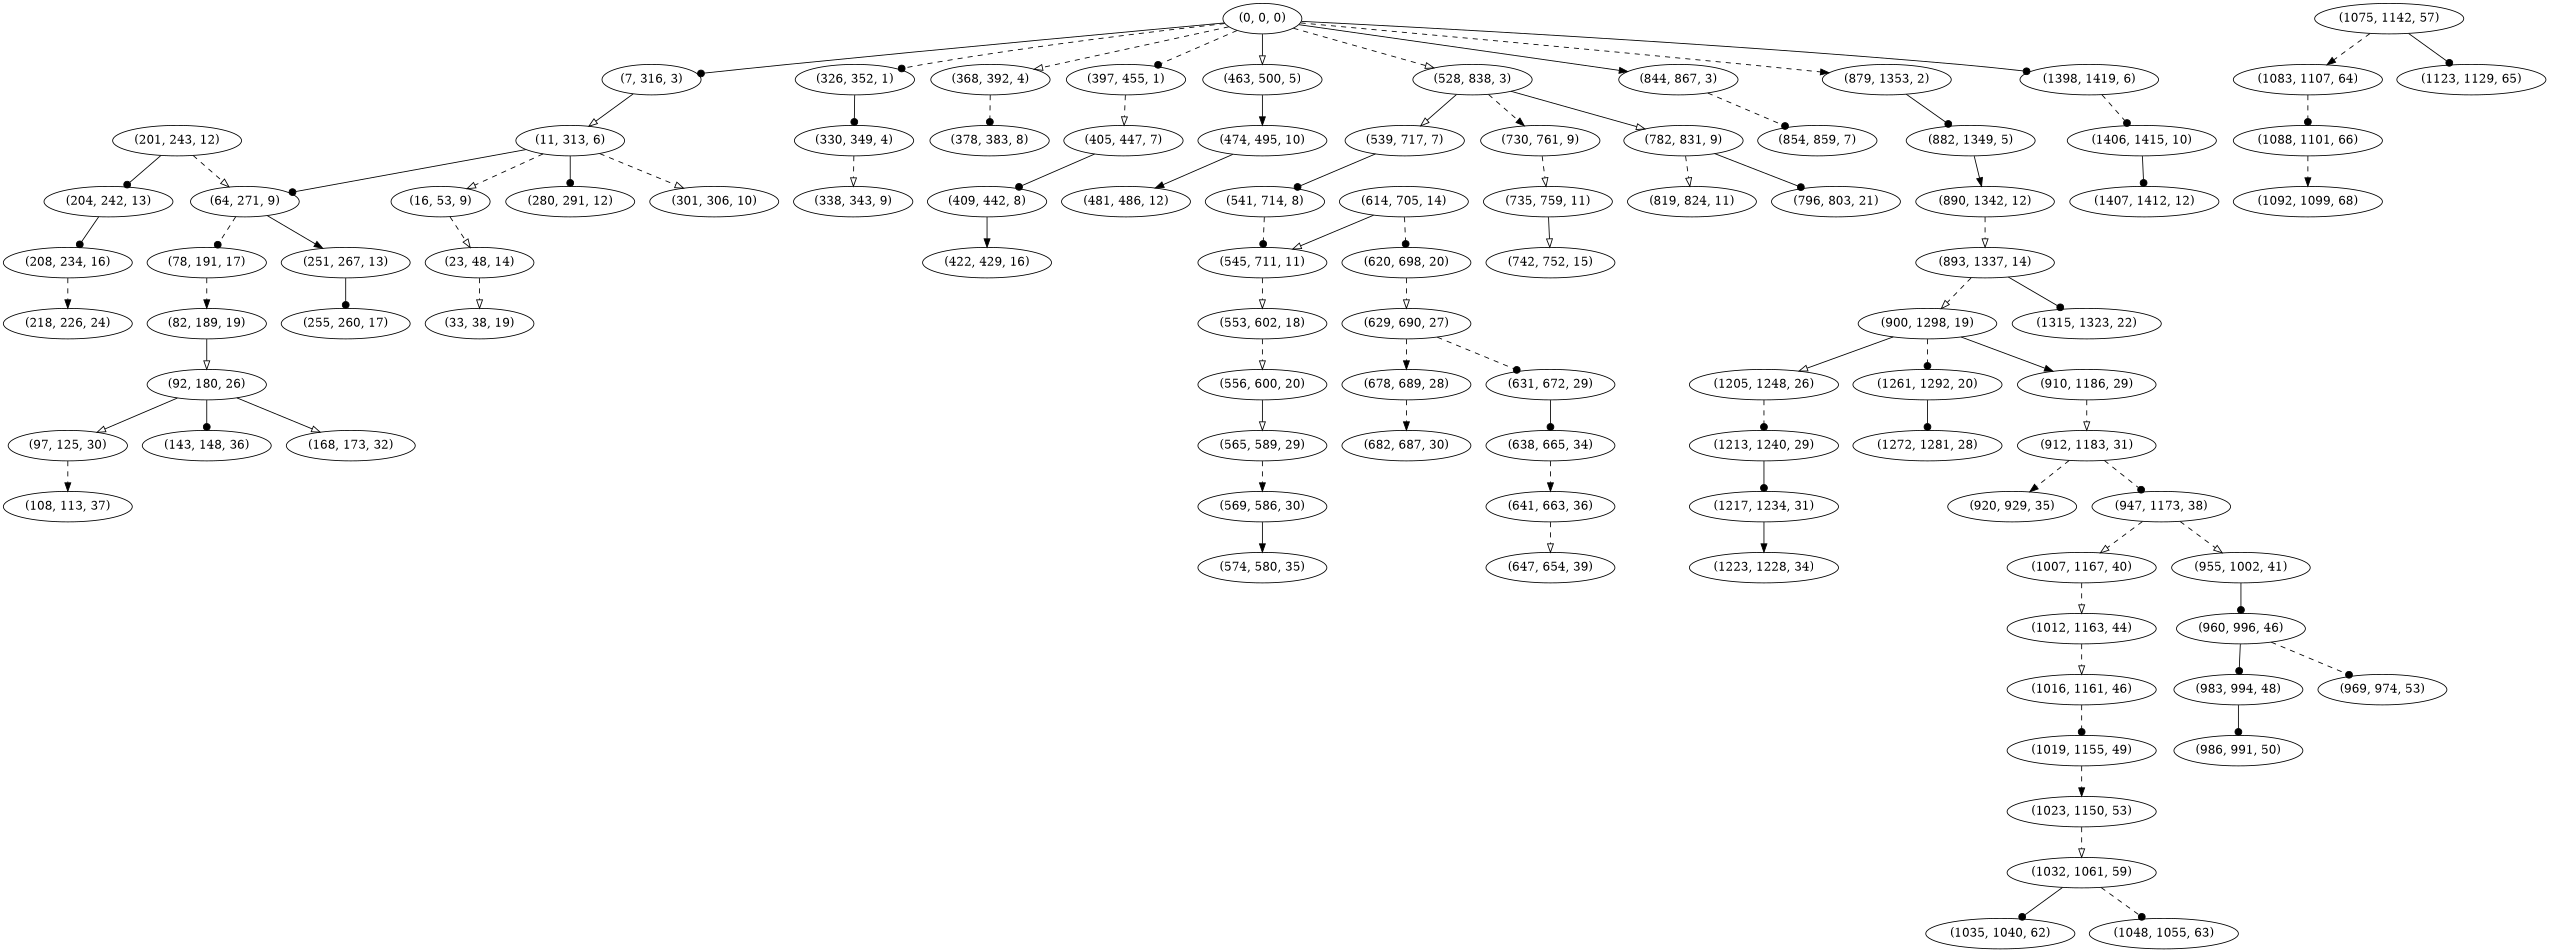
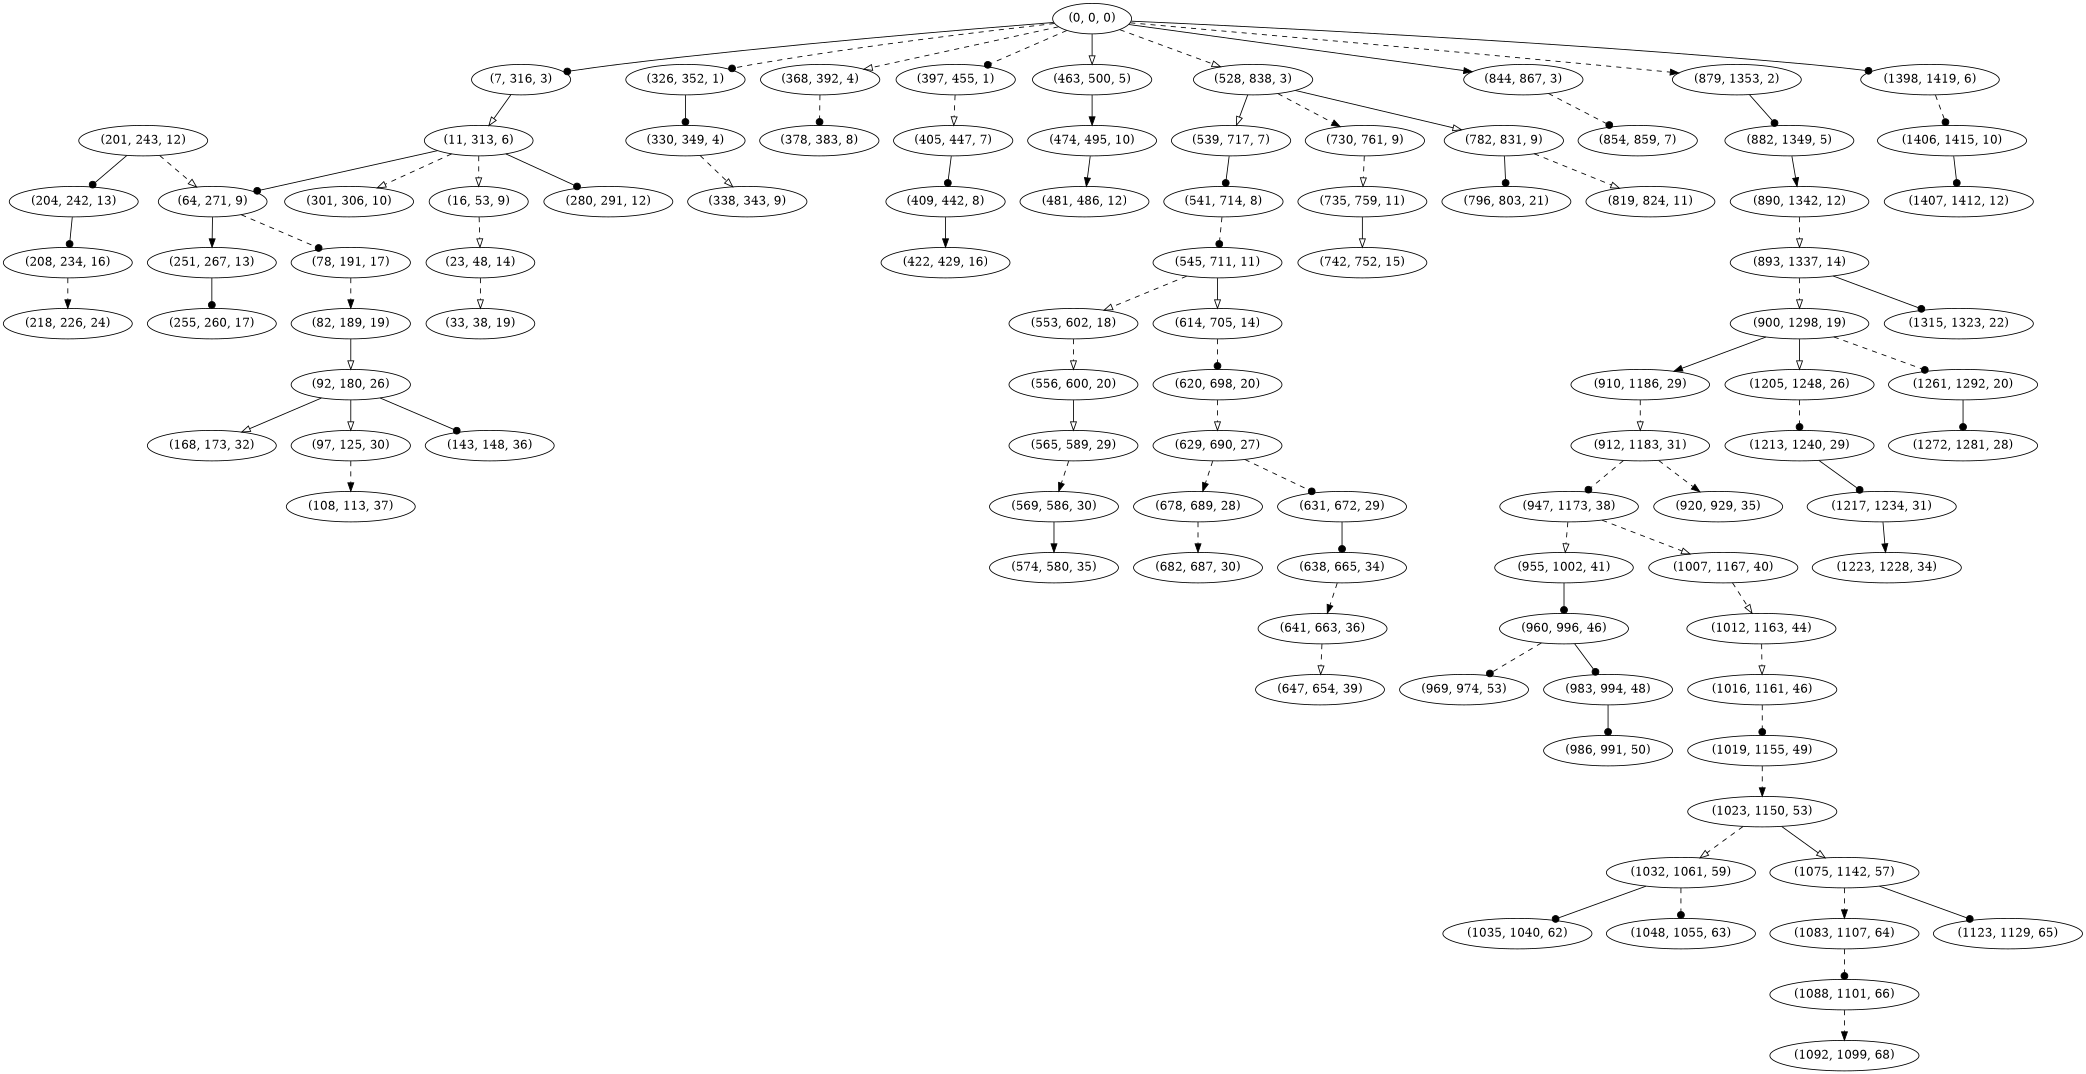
(1337, 231) -> (1217, 289)
none -> (1800, 840)
